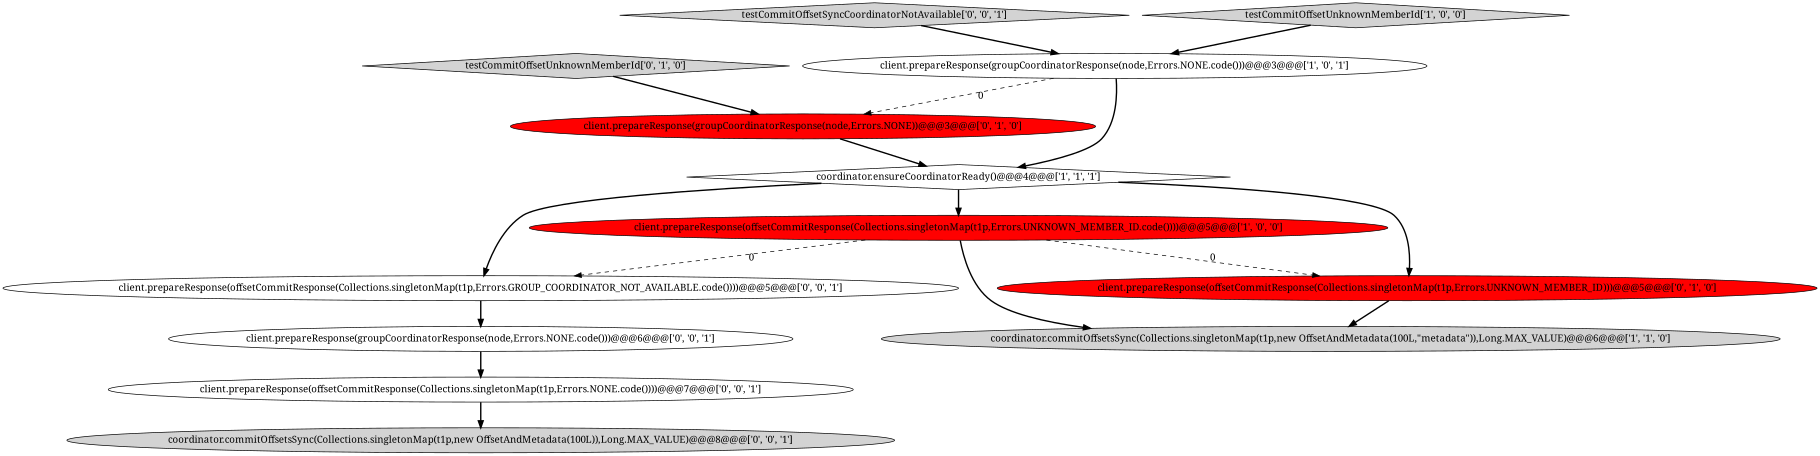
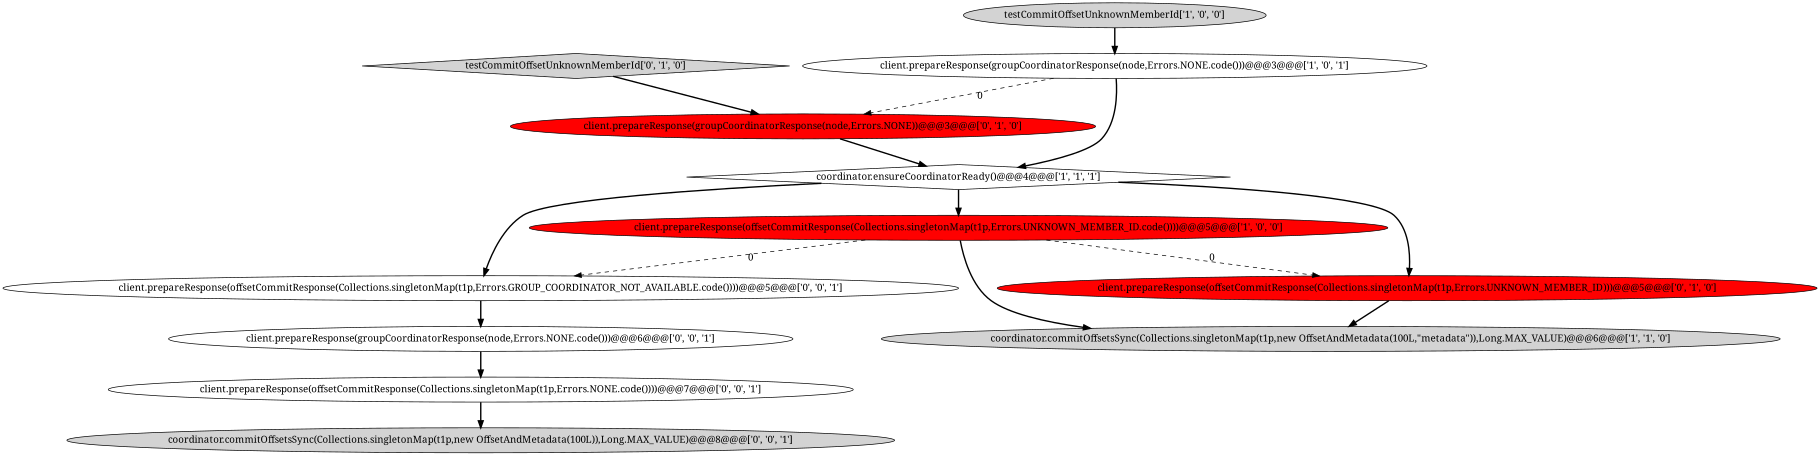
(875, 15) -> none
(1356, 15) -> (1115, 15)
